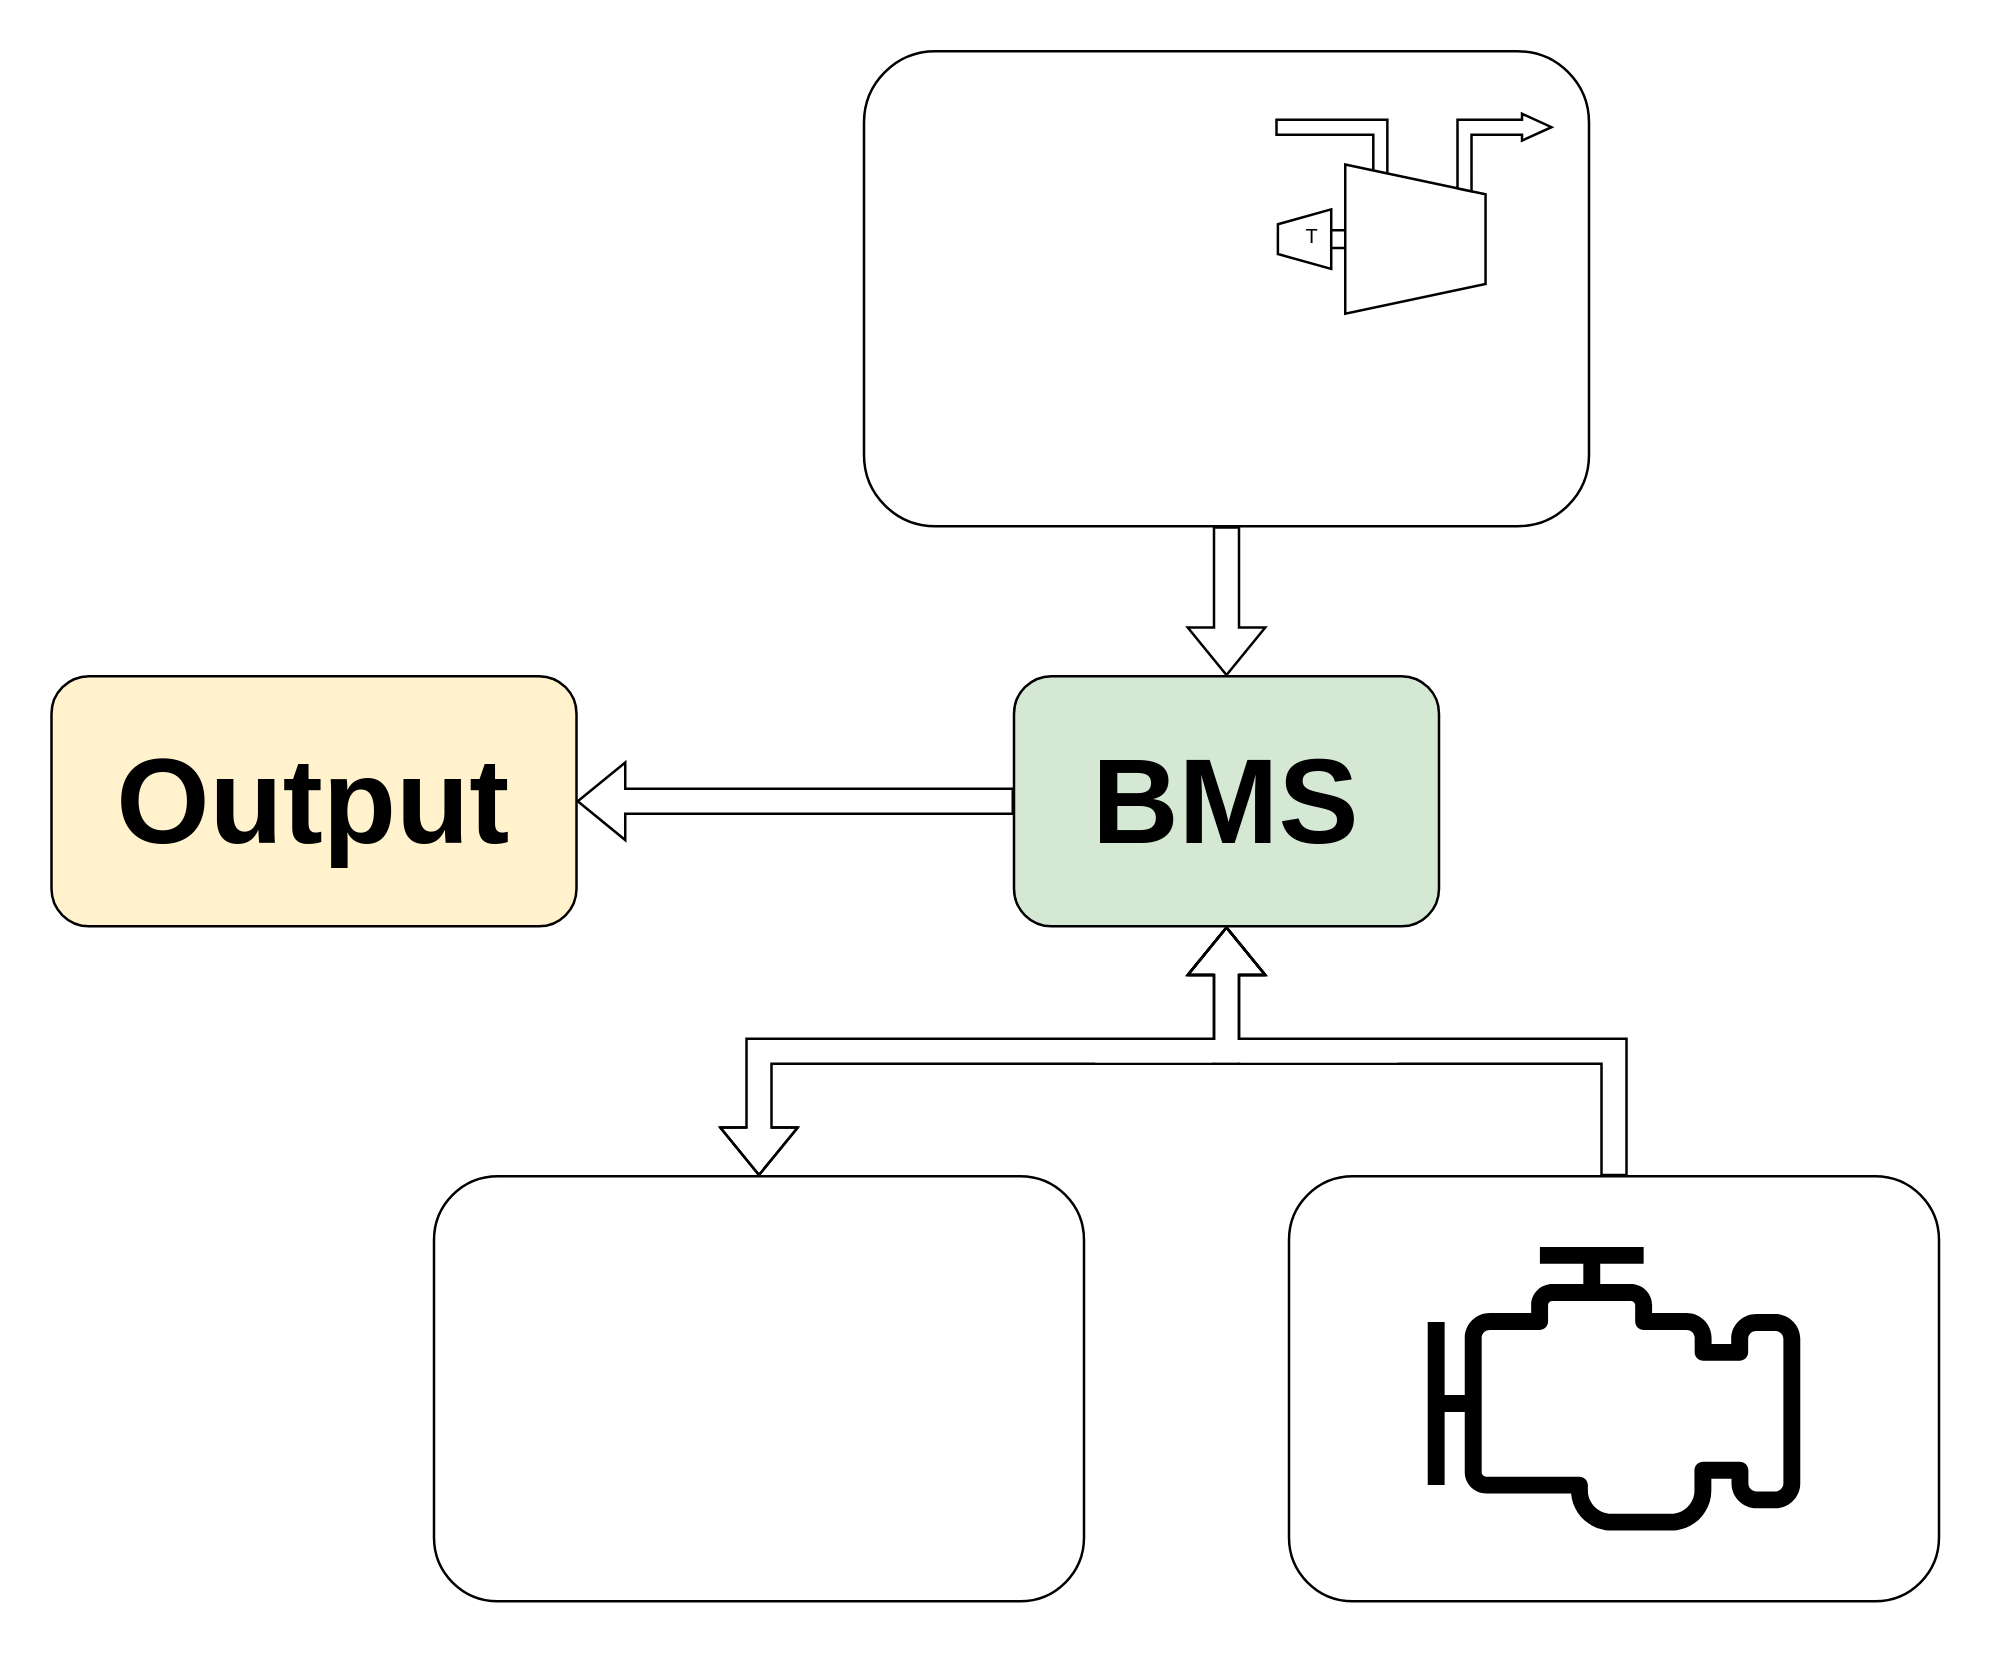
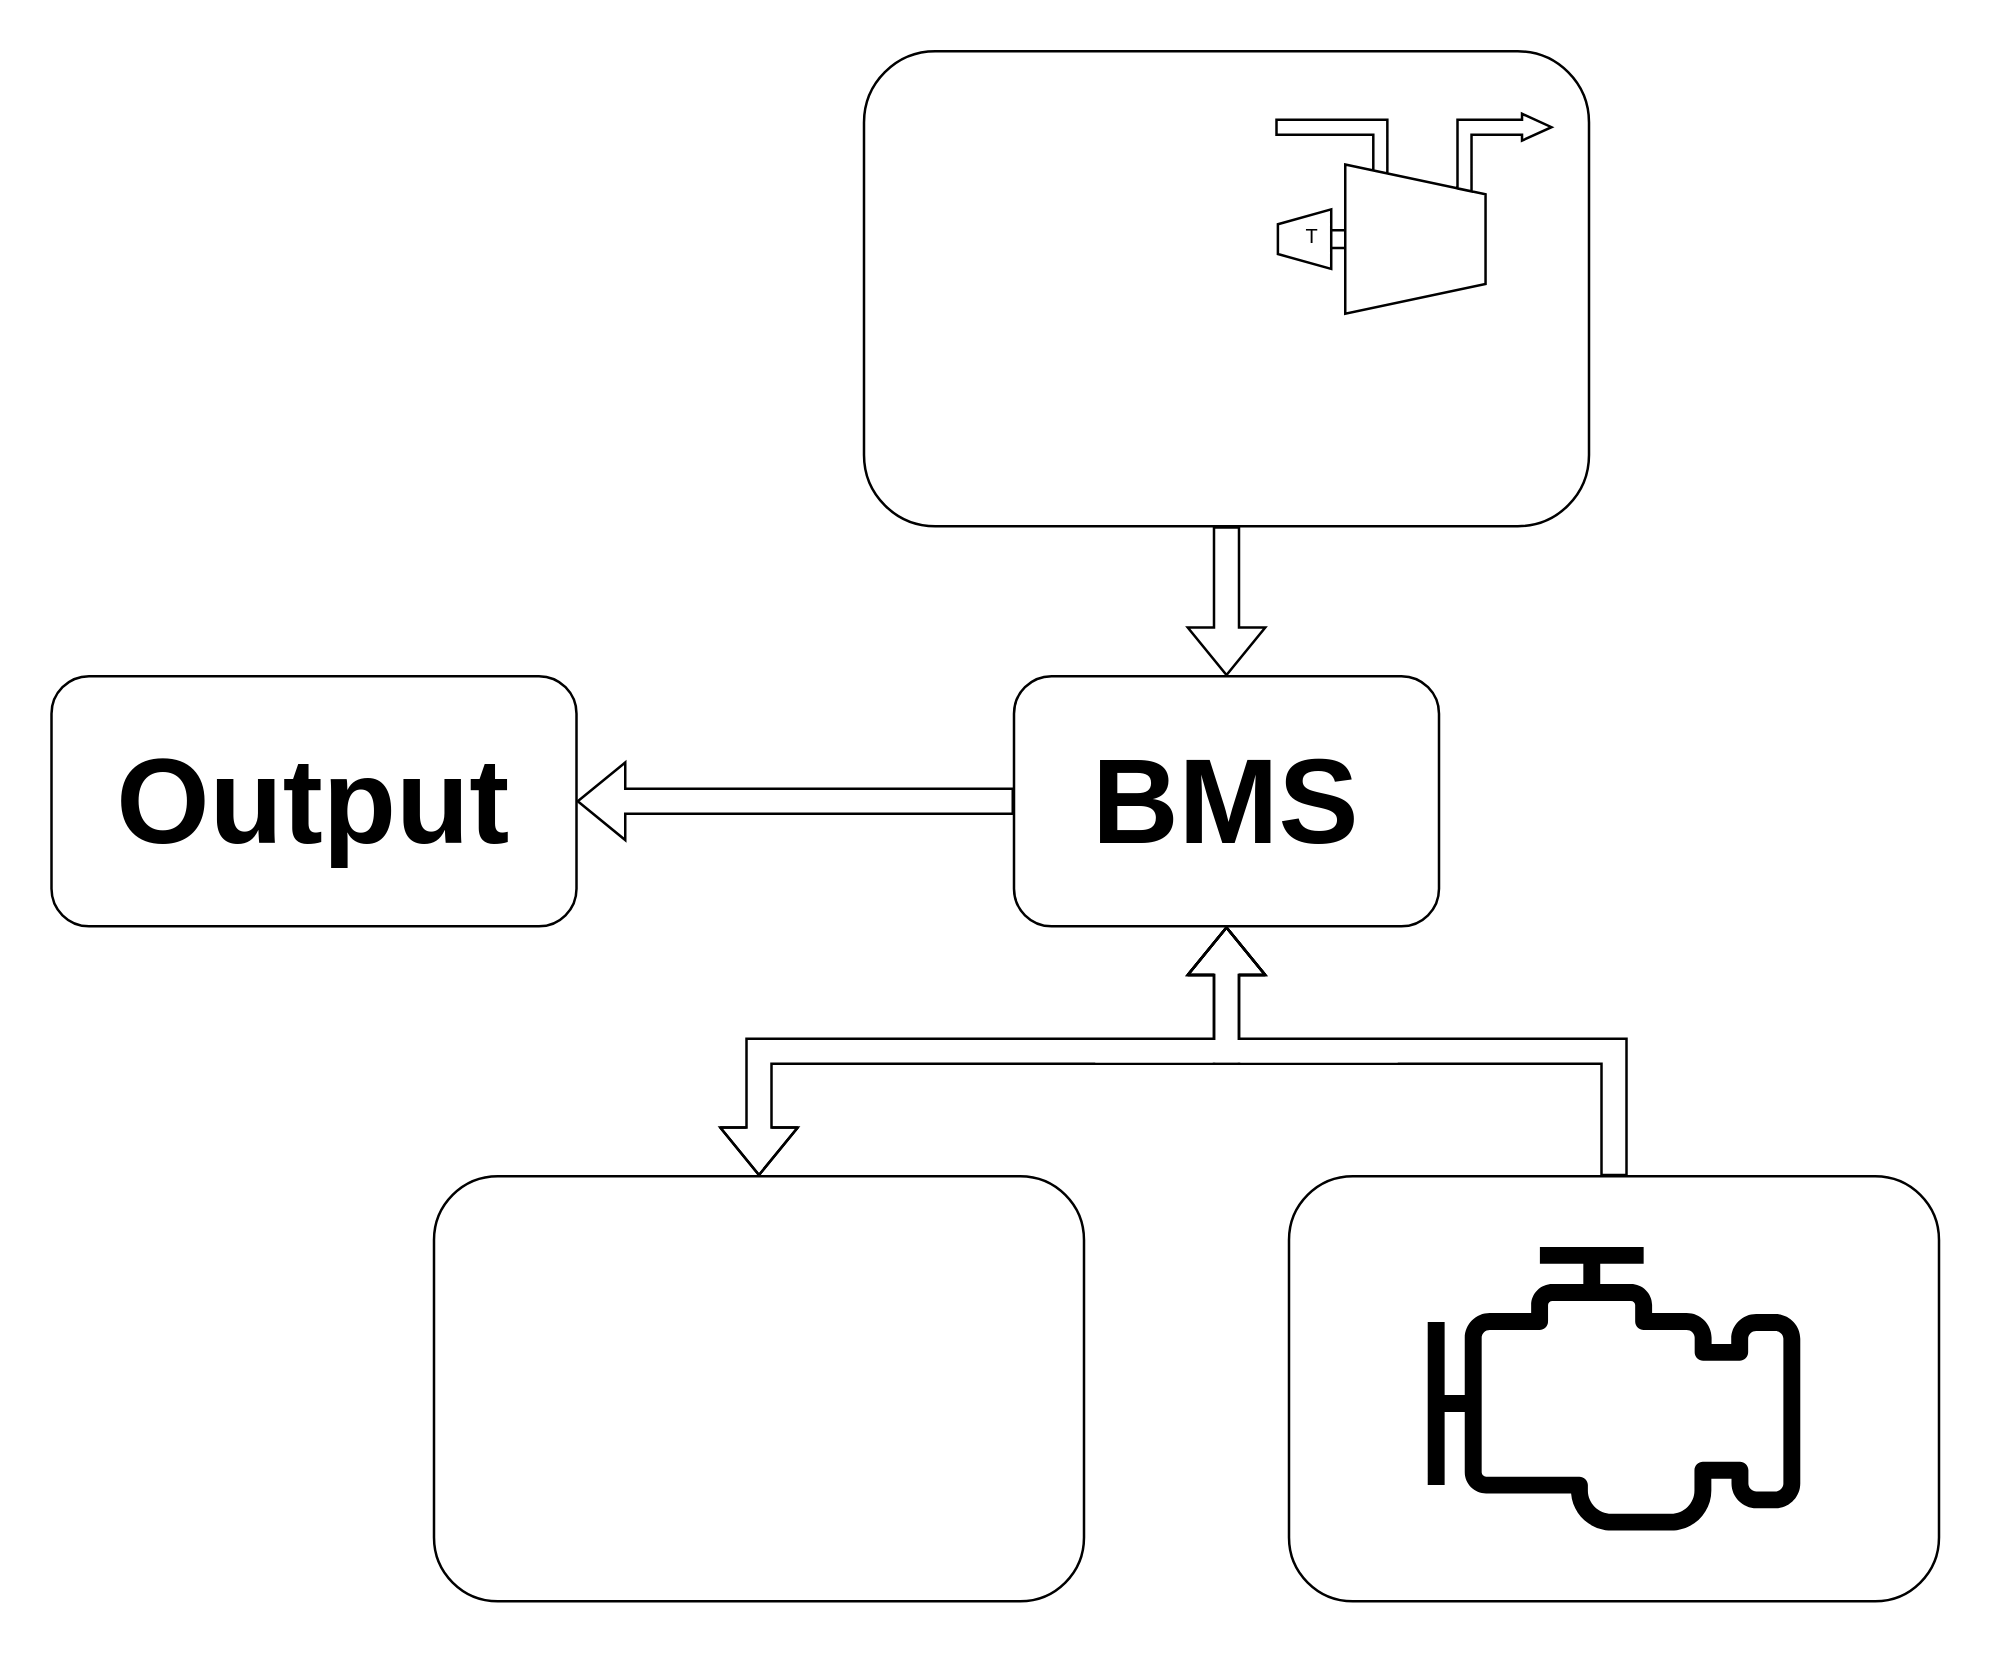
(314, 801) -> (314, 801)
(1226, 801) -> (1226, 801)
